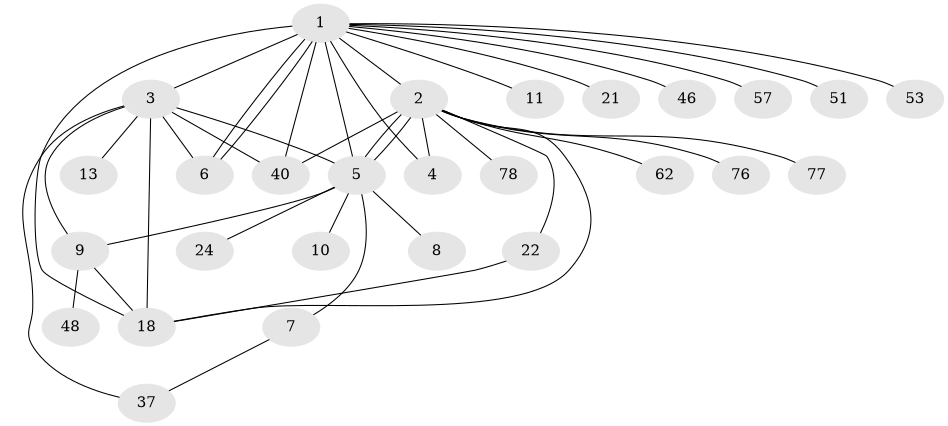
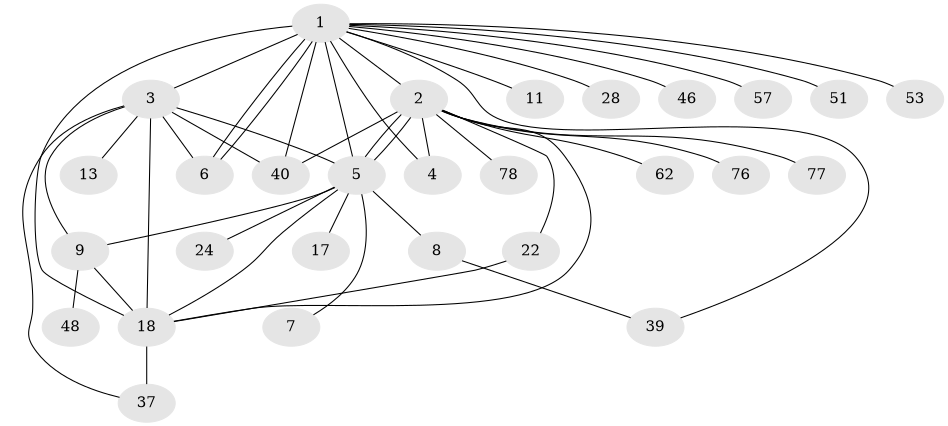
(611, 99) -> (611, 99)
(321, 251) -> (321, 251)
none -> (257, 258)
none -> (655, 327)
(219, 365) -> (147, 365)
